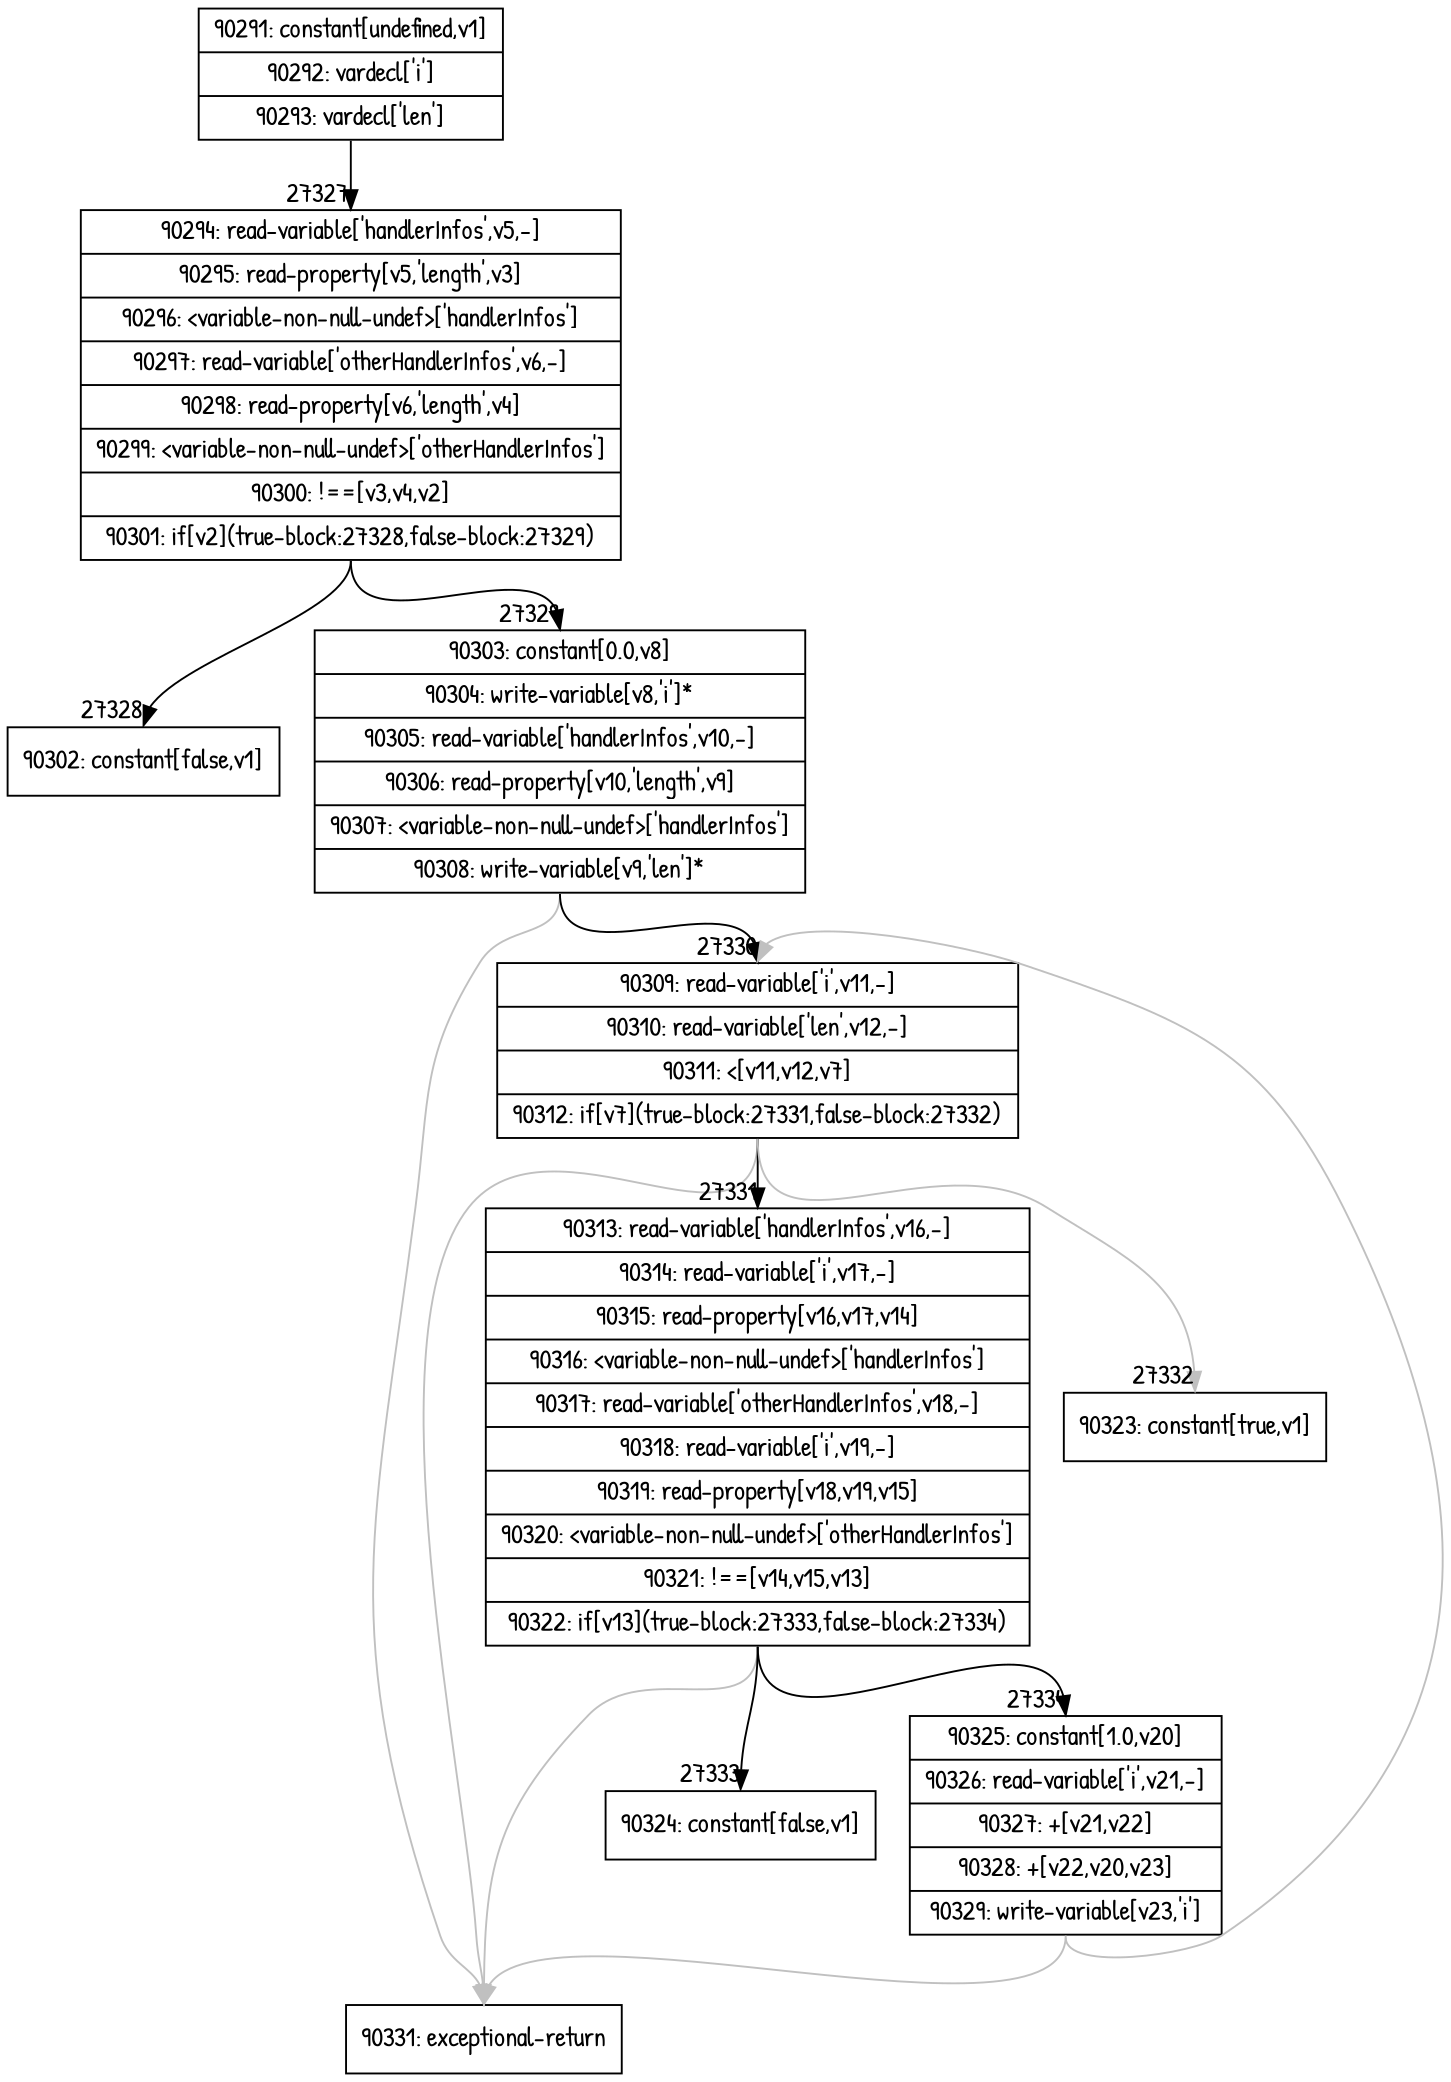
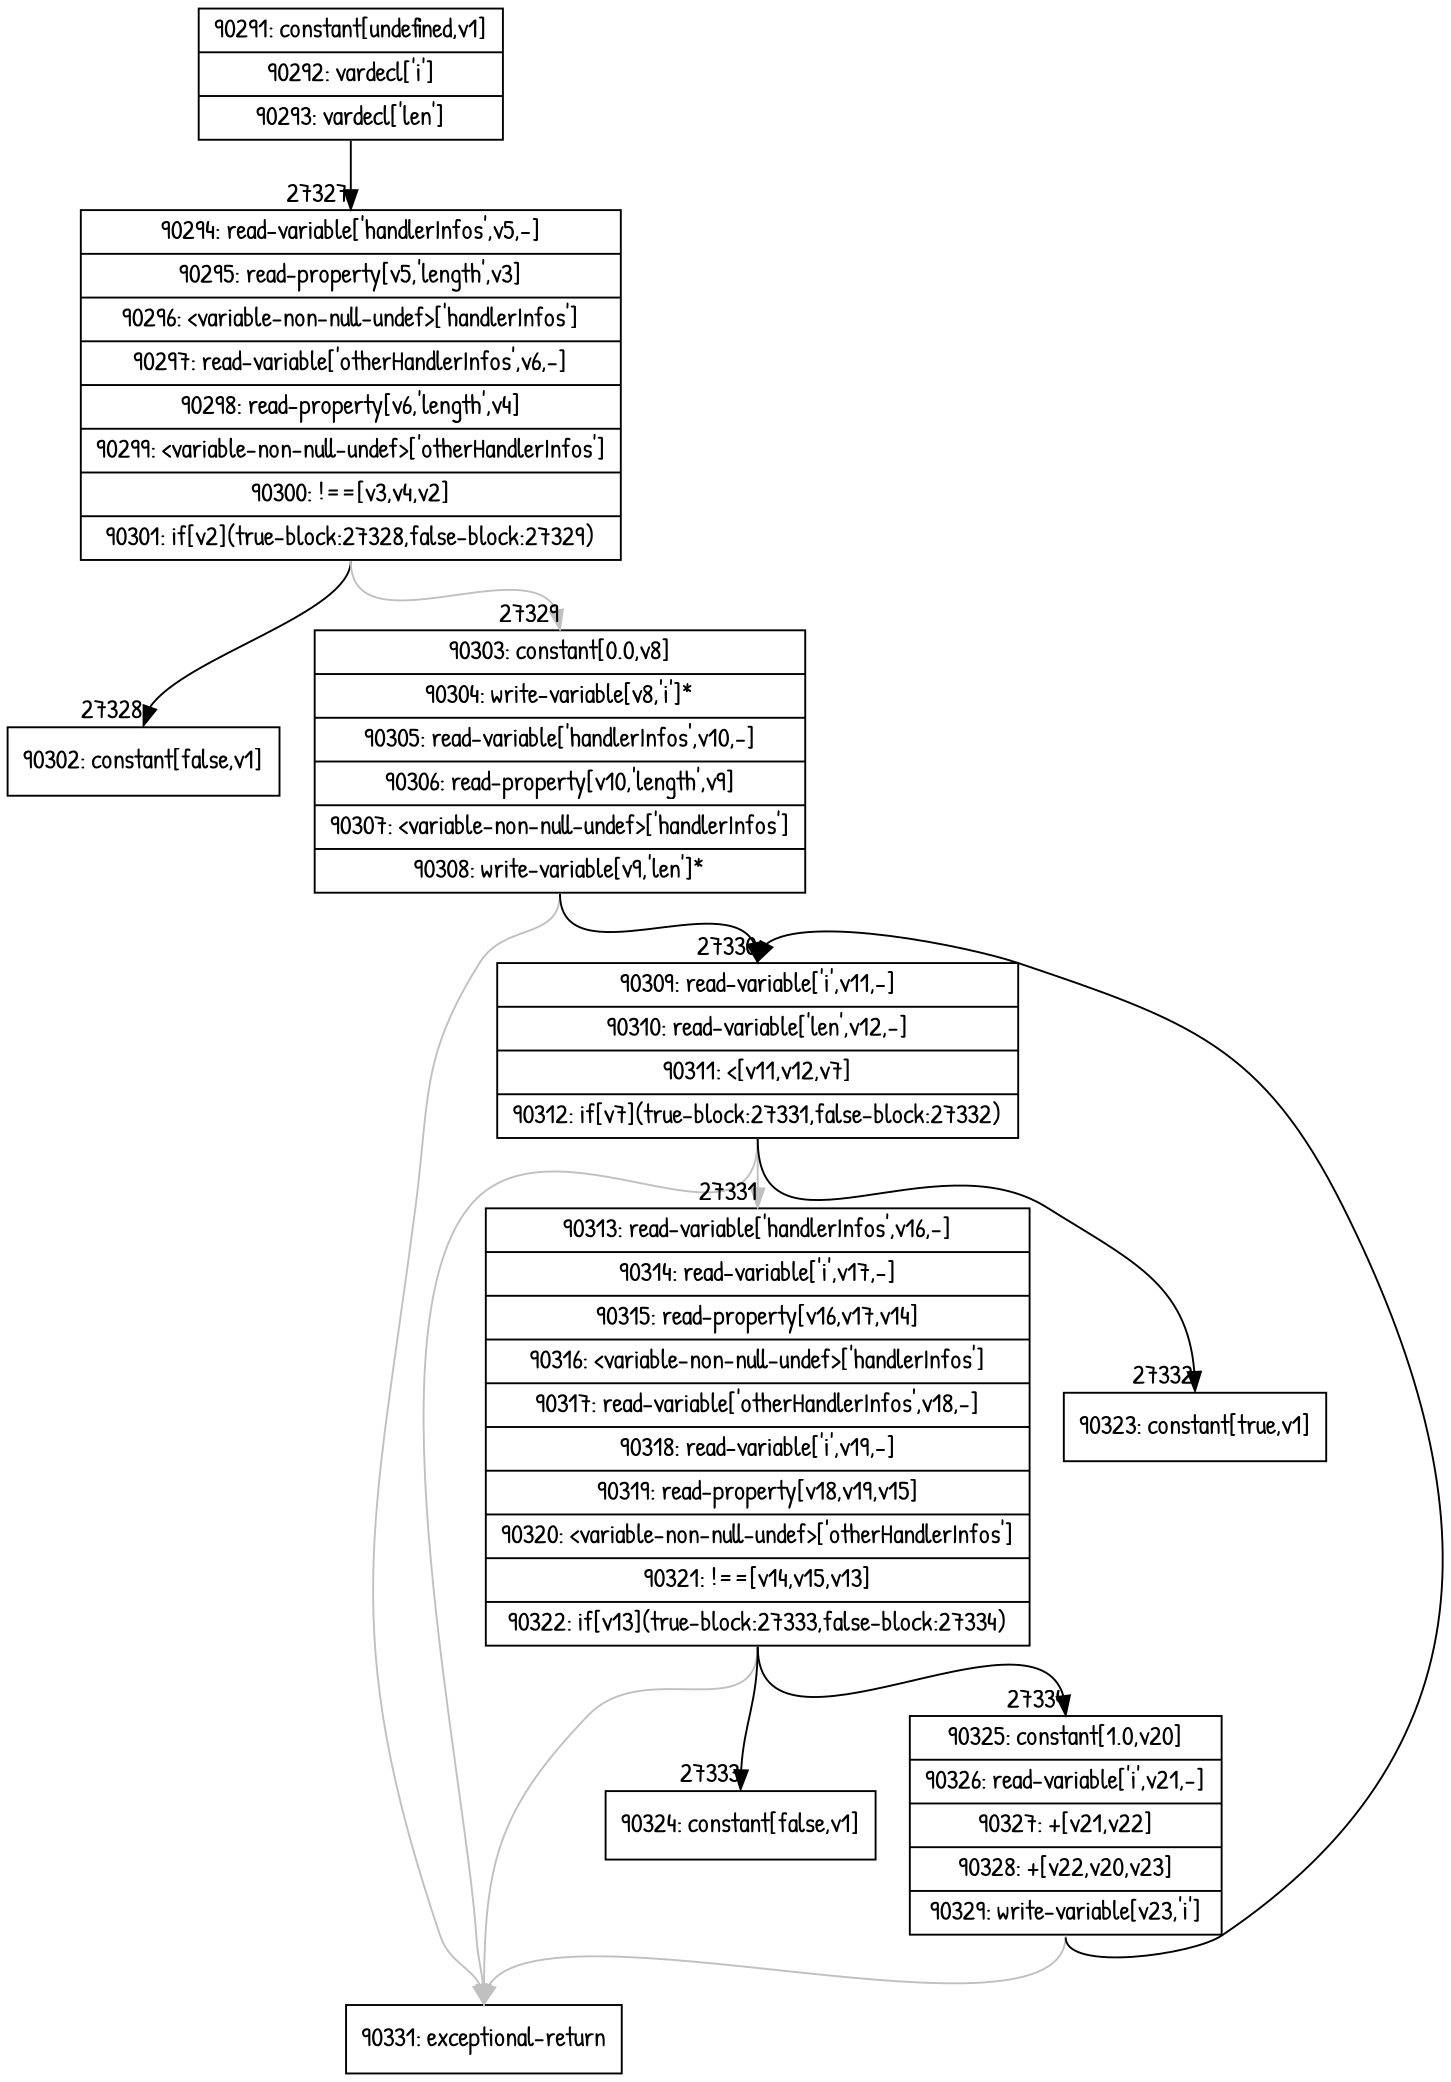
(446, 596) -> (446, 596)
(758, 1164) -> (758, 1164)
(1000, 1190) -> (1000, 1190)
(1403, 1351) -> (1403, 1351)
